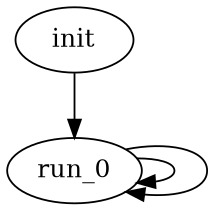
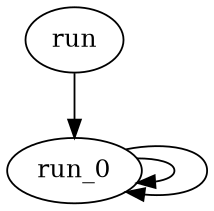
(75, 40) -> (75, 40)
